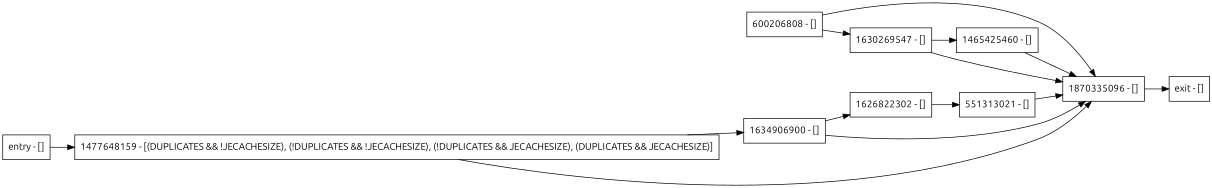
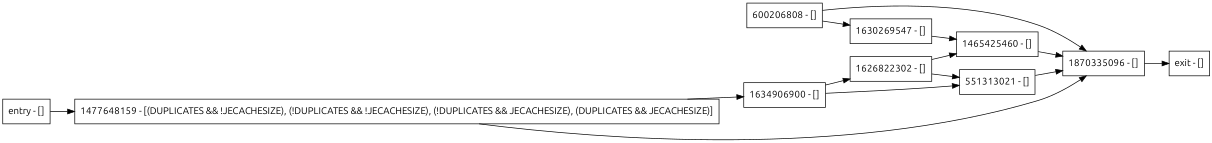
none -> (941, 57)
(993, 68) -> none
(955, 137) -> (889, 90)
